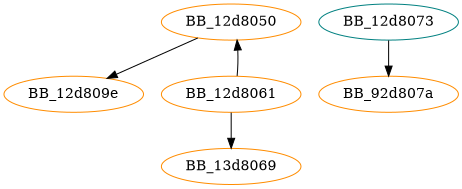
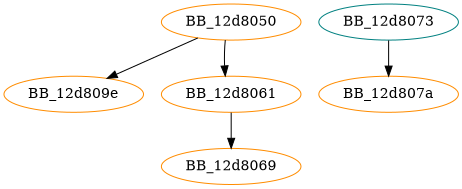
(238, 63) -> (224, 53)
(389, 94) -> (389, 94)
(231, 166) -> (231, 166)
